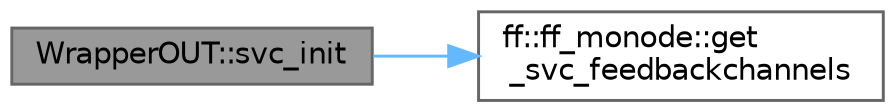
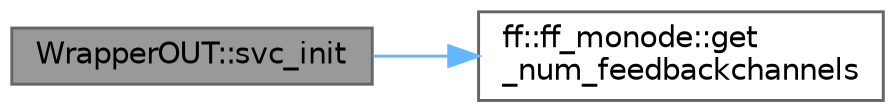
(681, 56) -> (681, 56)
